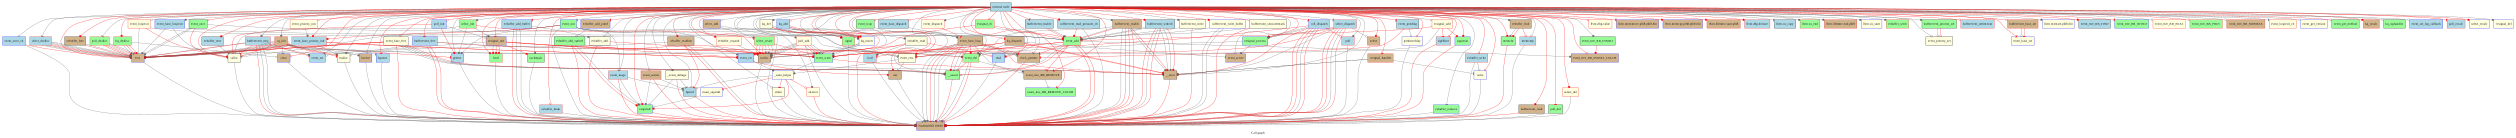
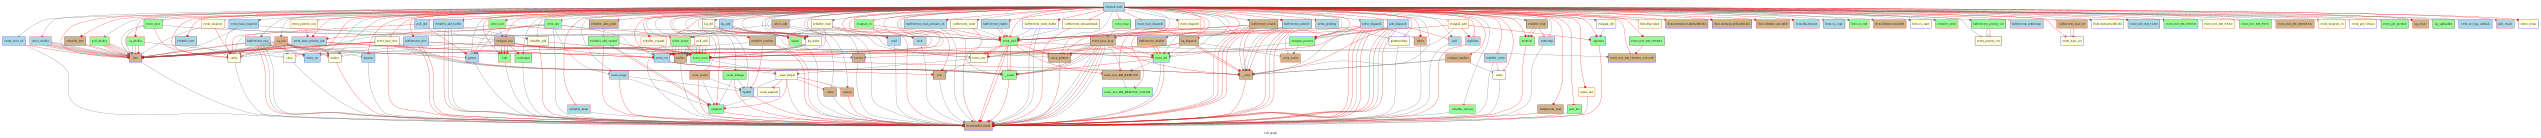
(1305, 9) -> (1387, 10)
(701, 10) -> (750, 8)
(1160, 10) -> (1321, 13)
(1443, 32) -> (1465, 32)
none -> (1603, 32)
(818, 40) -> (877, 45)
none -> (1152, 41)
(941, 49) -> (1023, 51)
(284, 58) -> (290, 58)
(971, 58) -> (1161, 58)
(1236, 58) -> (1291, 58)
(677, 75) -> (735, 75)
(778, 92) -> (830, 92)
(813, 92) -> (847, 92)
(1446, 109) -> (1463, 109)
(615, 125) -> (636, 125)
